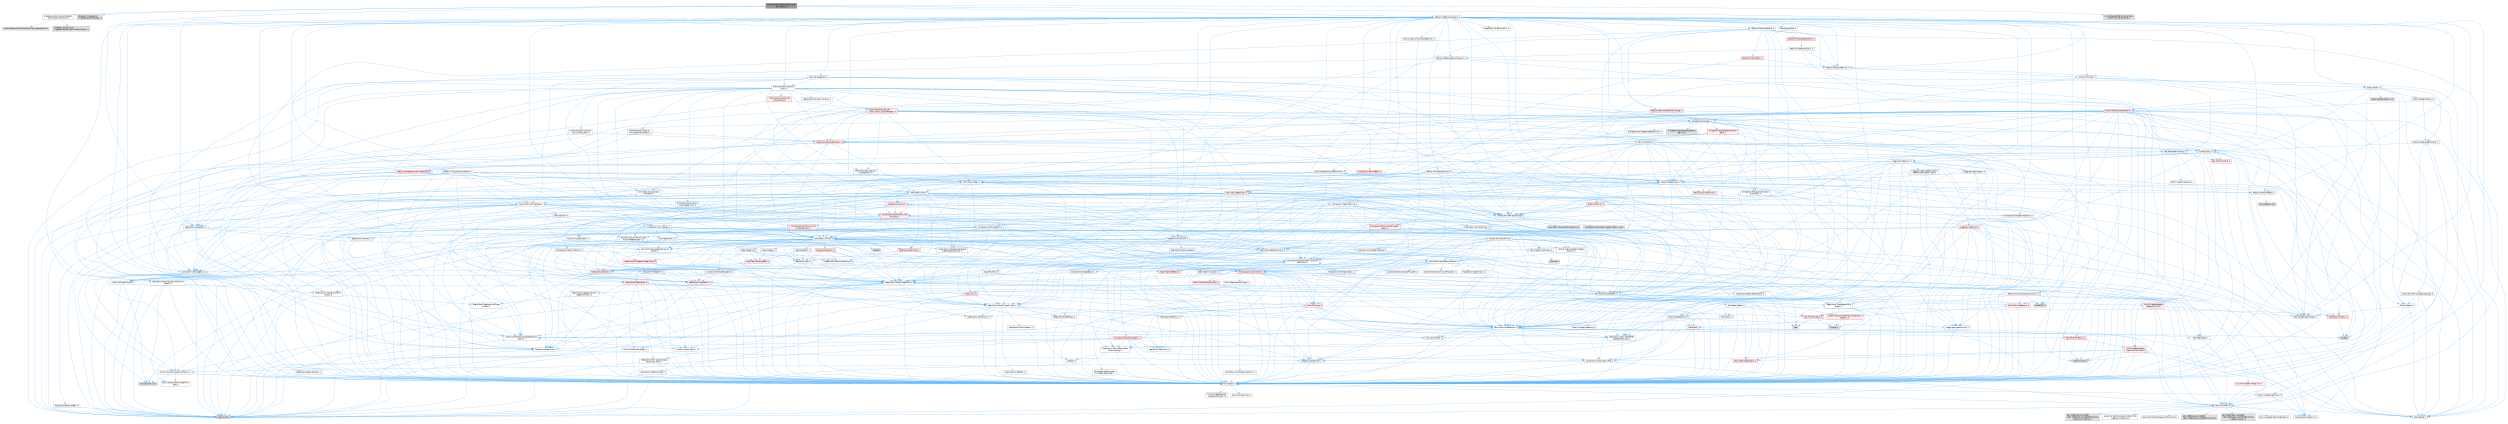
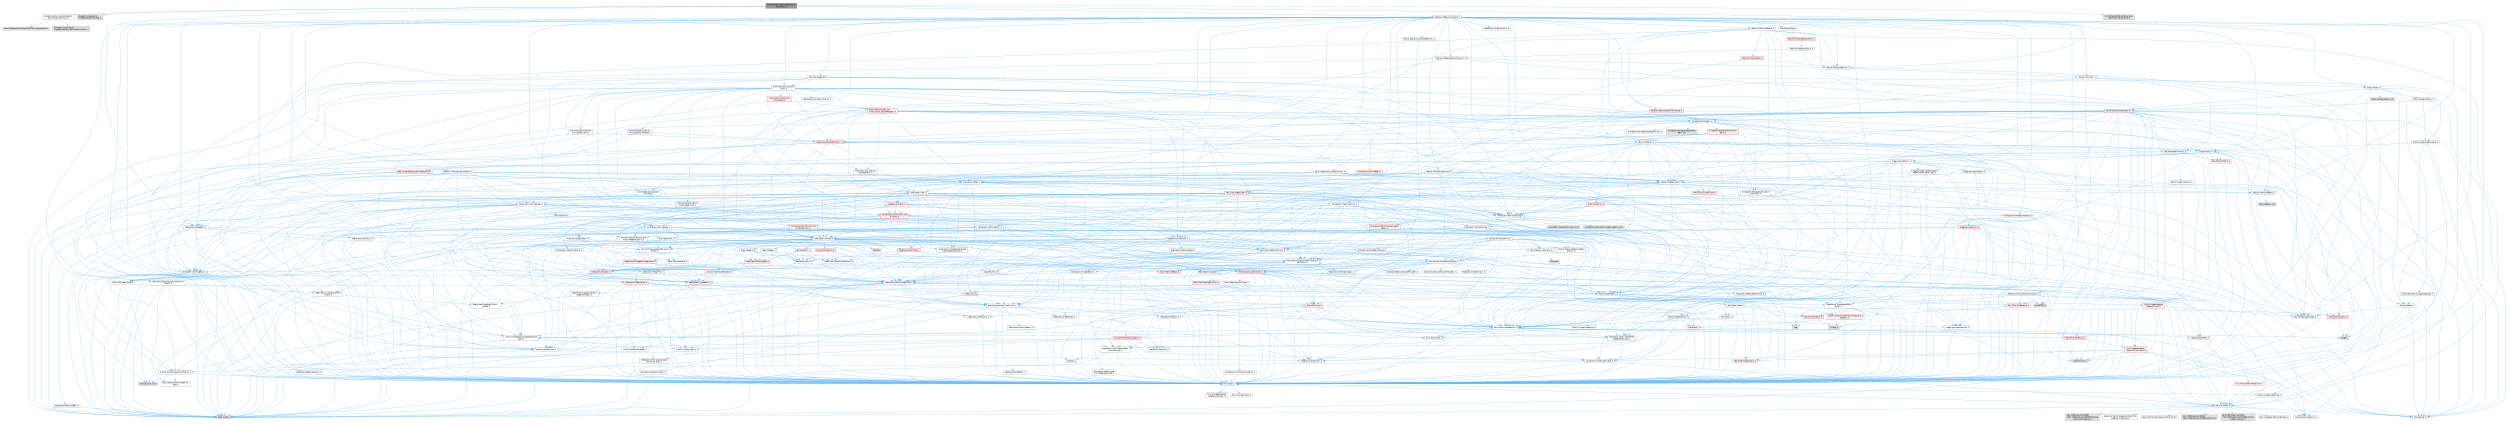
none -> (678, 262)
(486, 306) -> (486, 306)
(2200, 338) -> (2200, 338)
